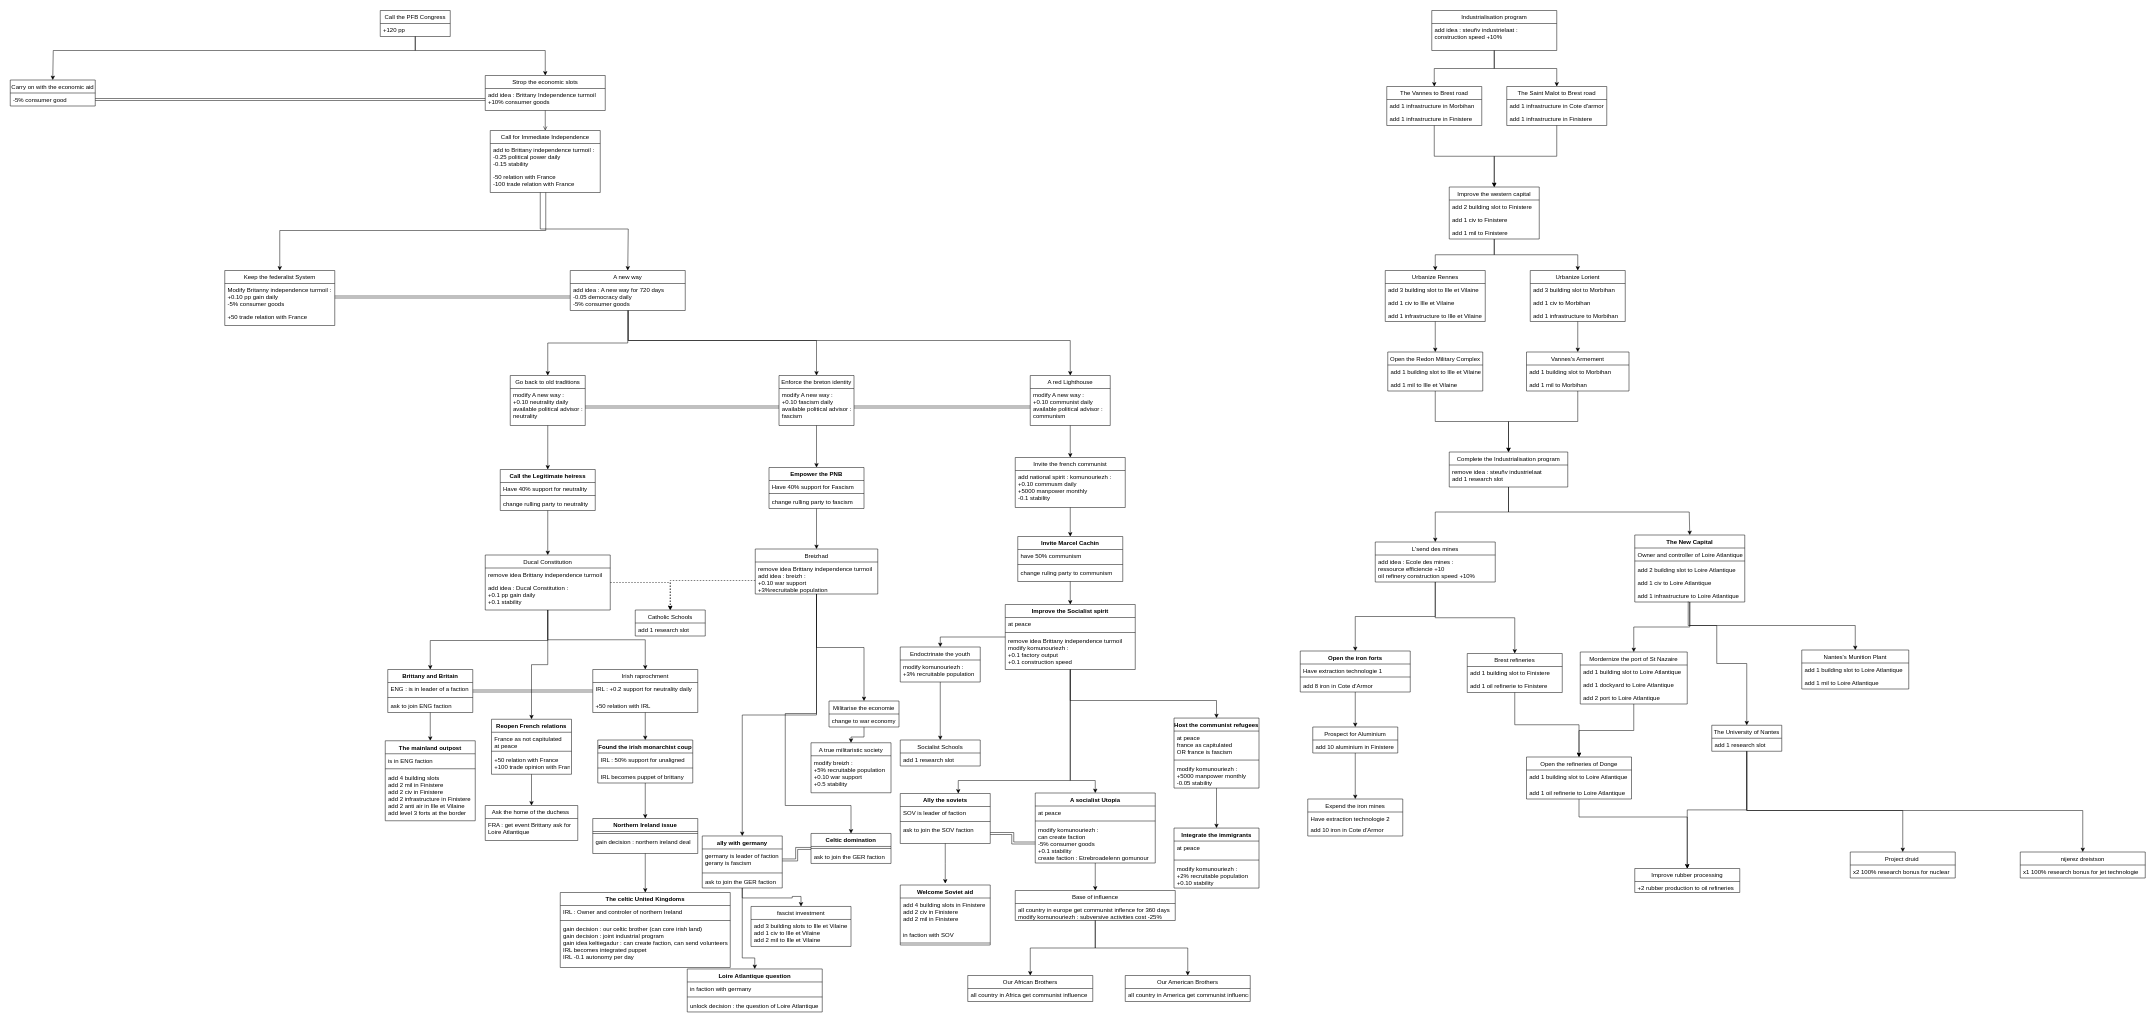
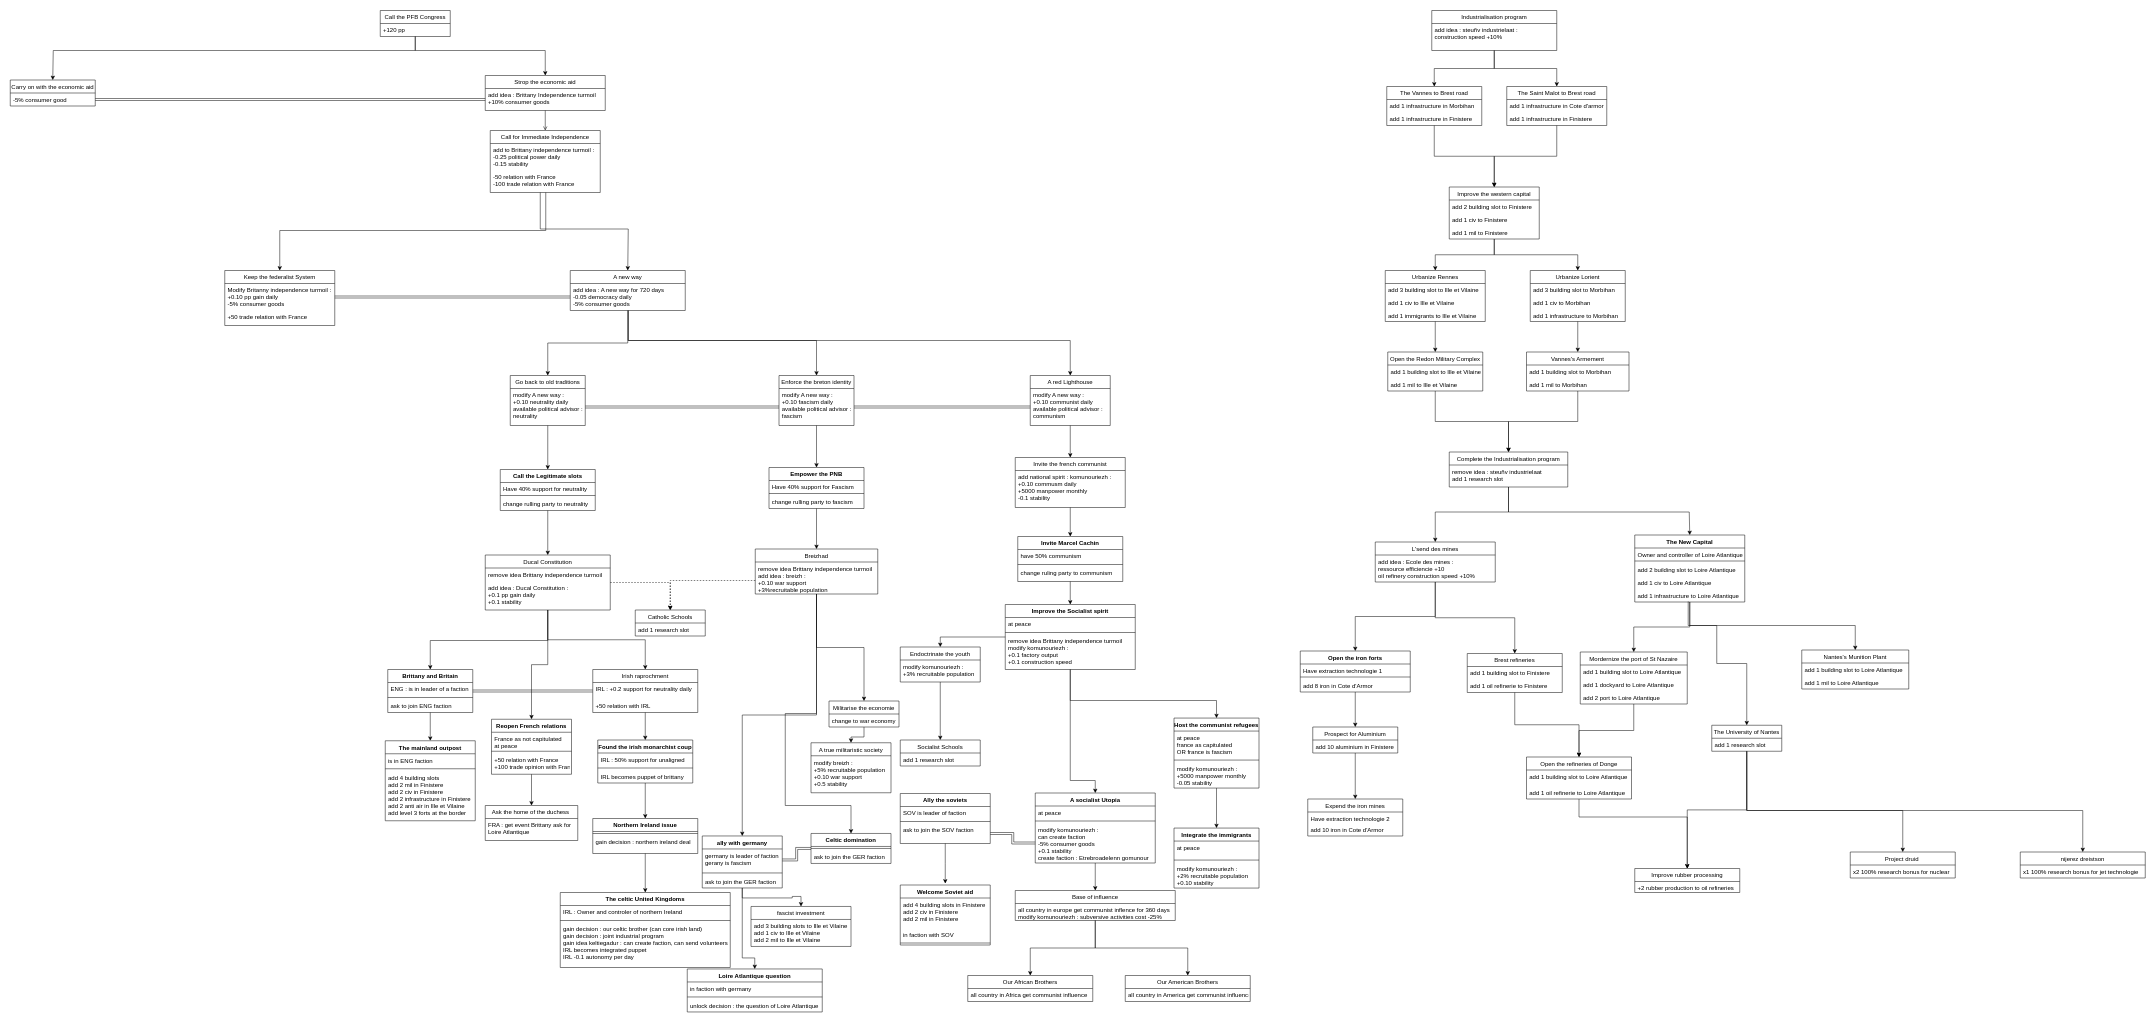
(545, 82) -> (545, 82)
(1444, 316) -> (1437, 316)
(548, 476) -> (548, 476)
(1009, 780) -> none
